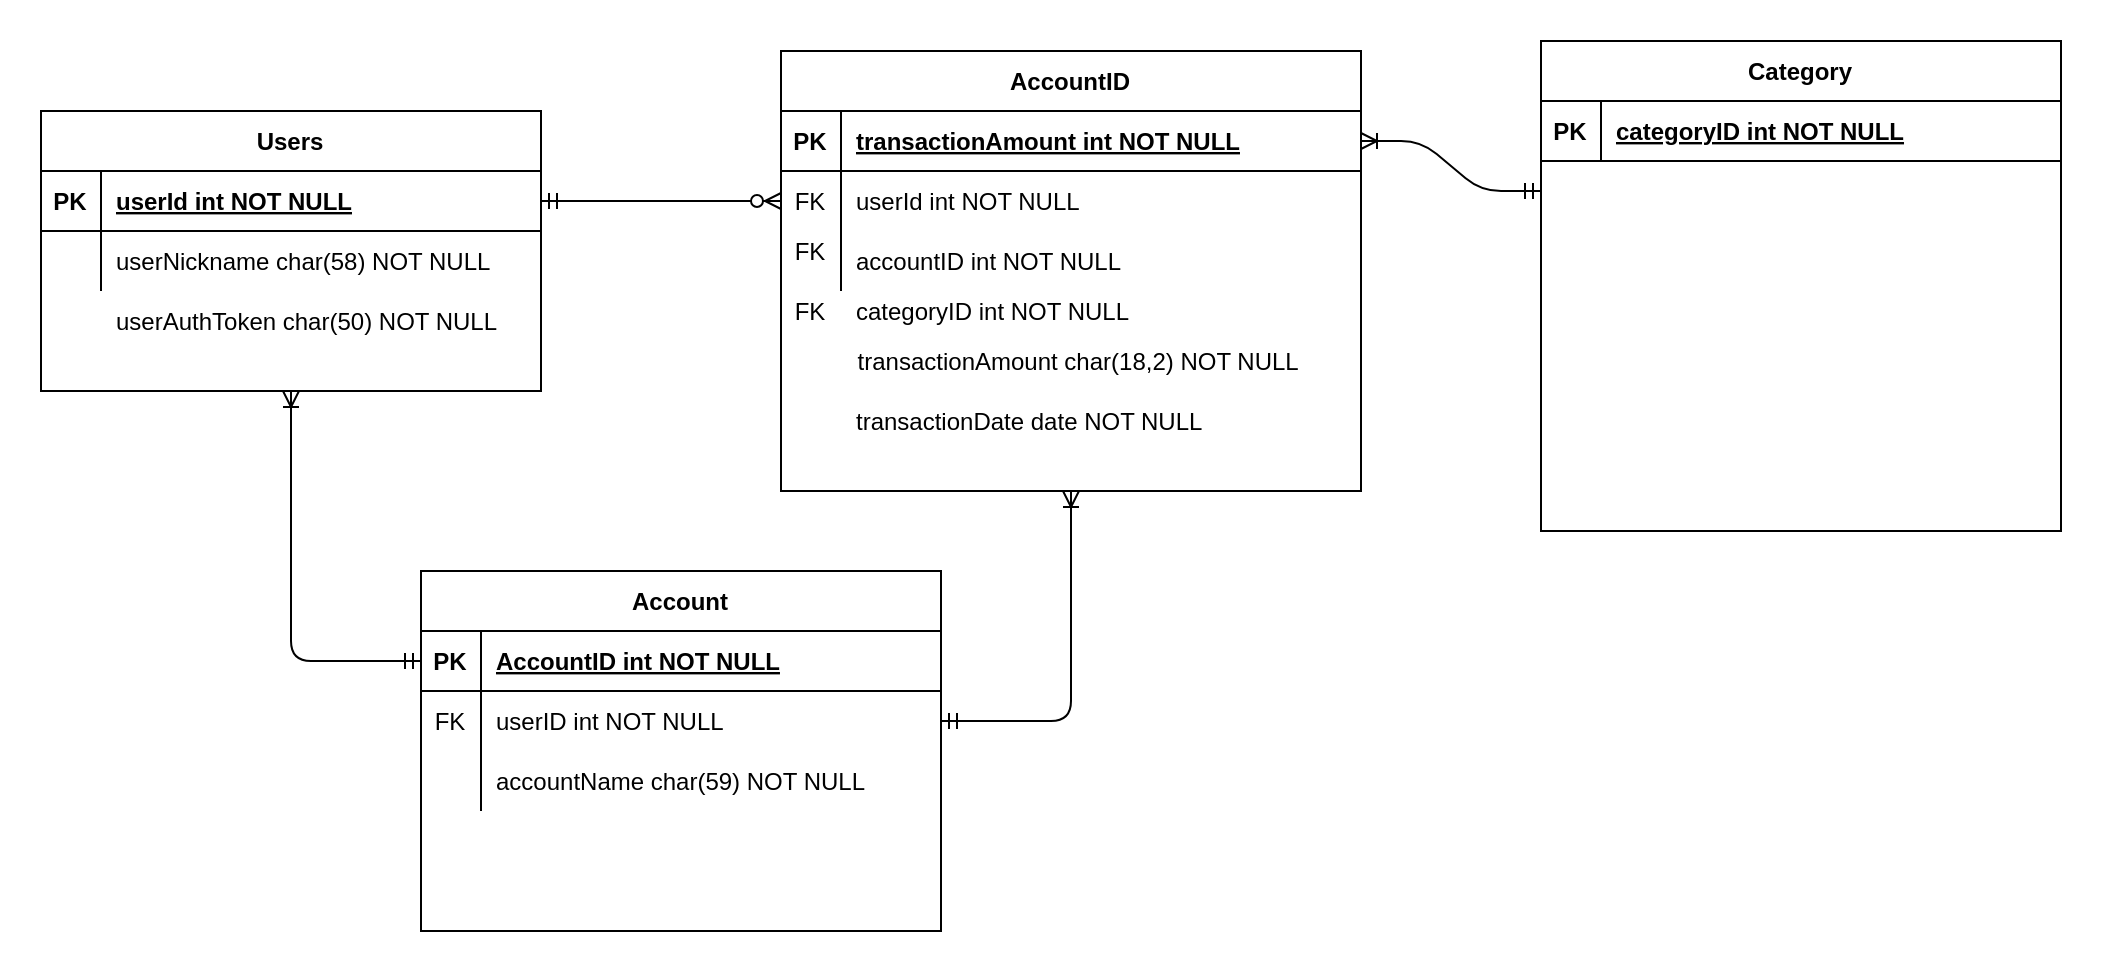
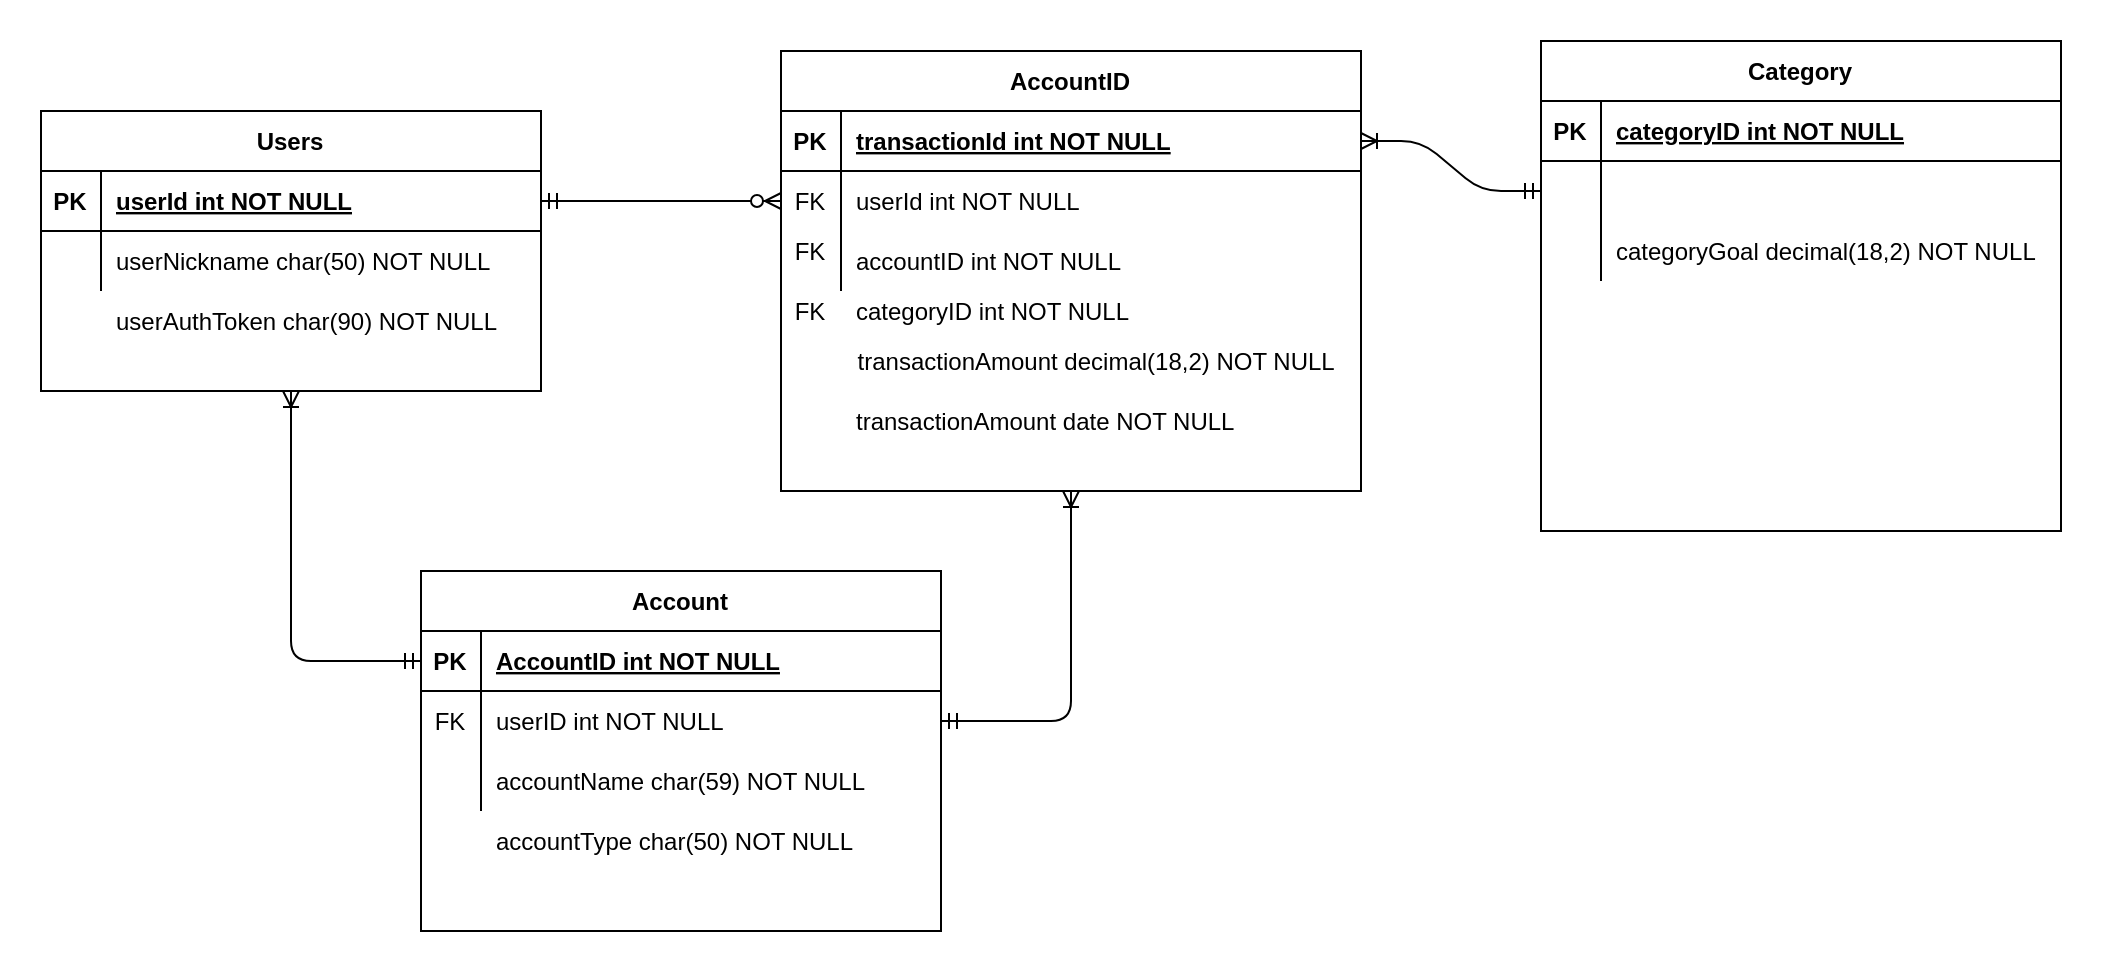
(1045, 142) -> (1018, 142)
none -> (1831, 251)
(305, 262) -> (305, 262)
(315, 322) -> (315, 322)
(1091, 362) -> (1105, 362)
(1038, 422) -> (1052, 422)
none -> (711, 841)
